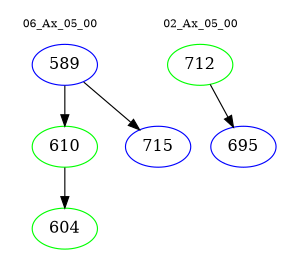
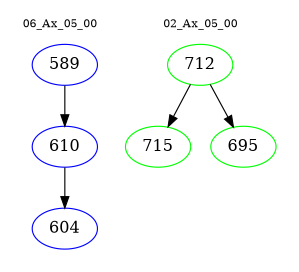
(99, 95) -> (182, 100)
(65, 147) -> (65, 147)
(158, 147) -> (158, 147)
(243, 147) -> (243, 147)
(65, 229) -> (65, 229)
